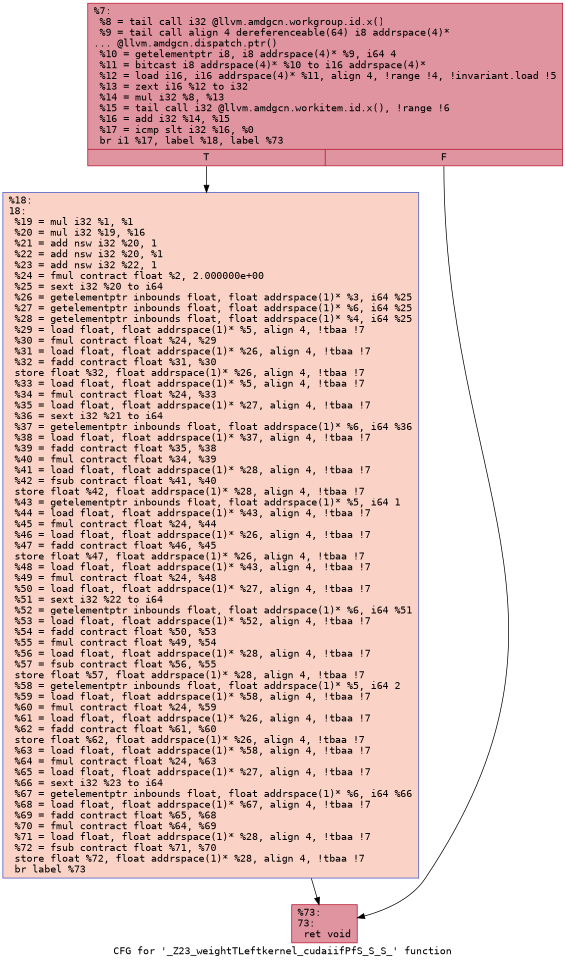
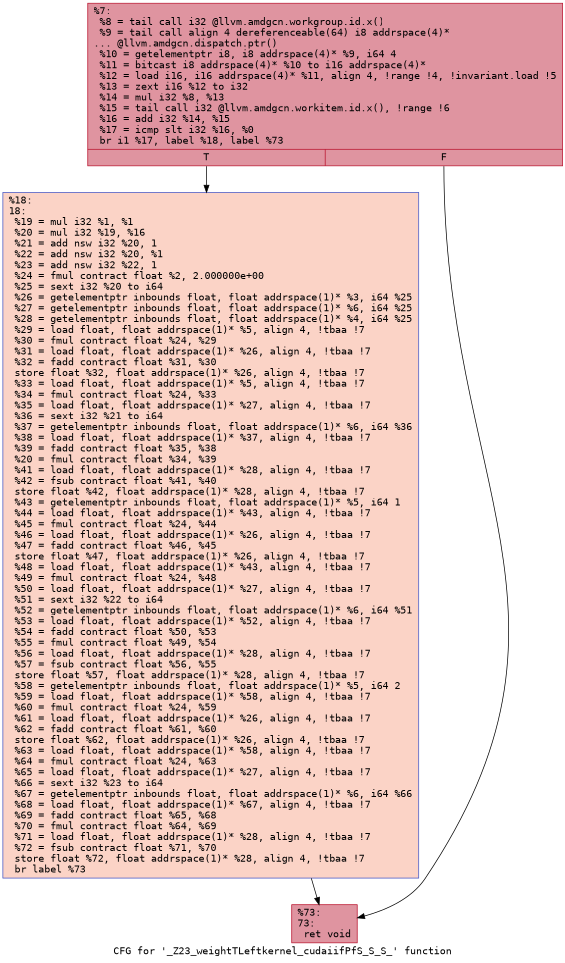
(113, 459) -> (113, 459)
